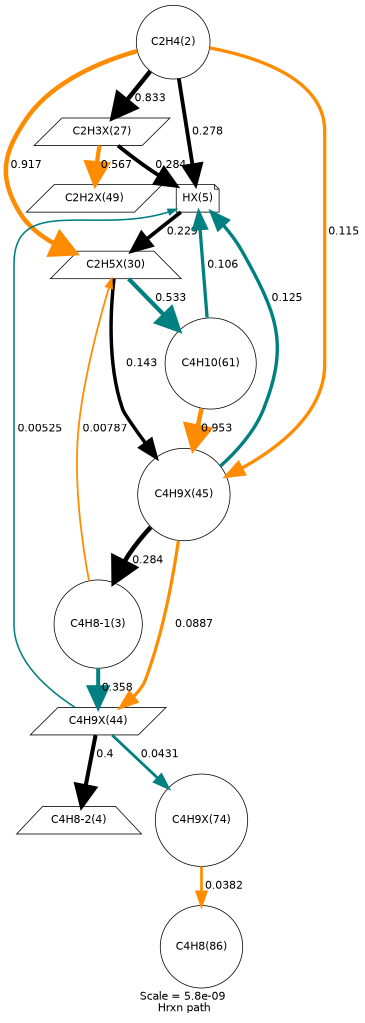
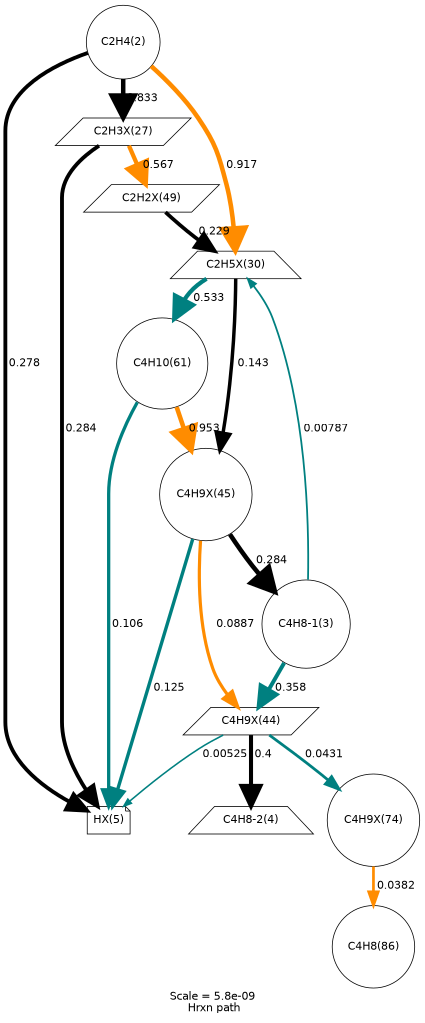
(164, 226) -> (182, 227)
(325, 241) -> none
(78, 433) -> (299, 429)
